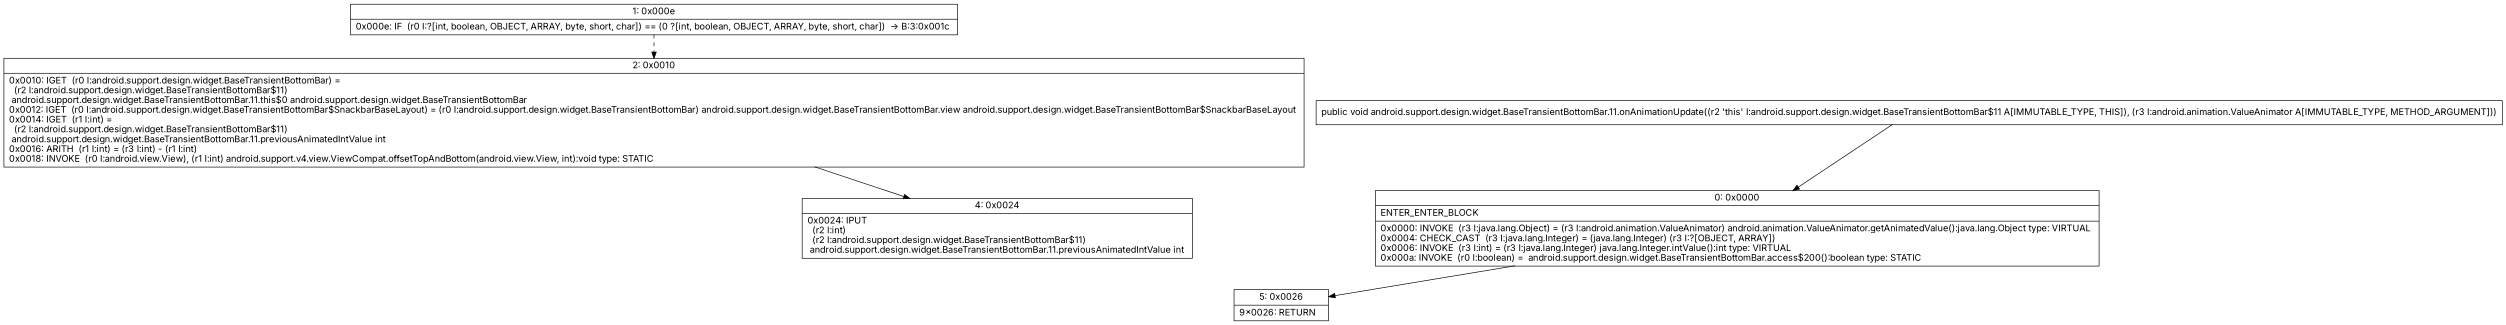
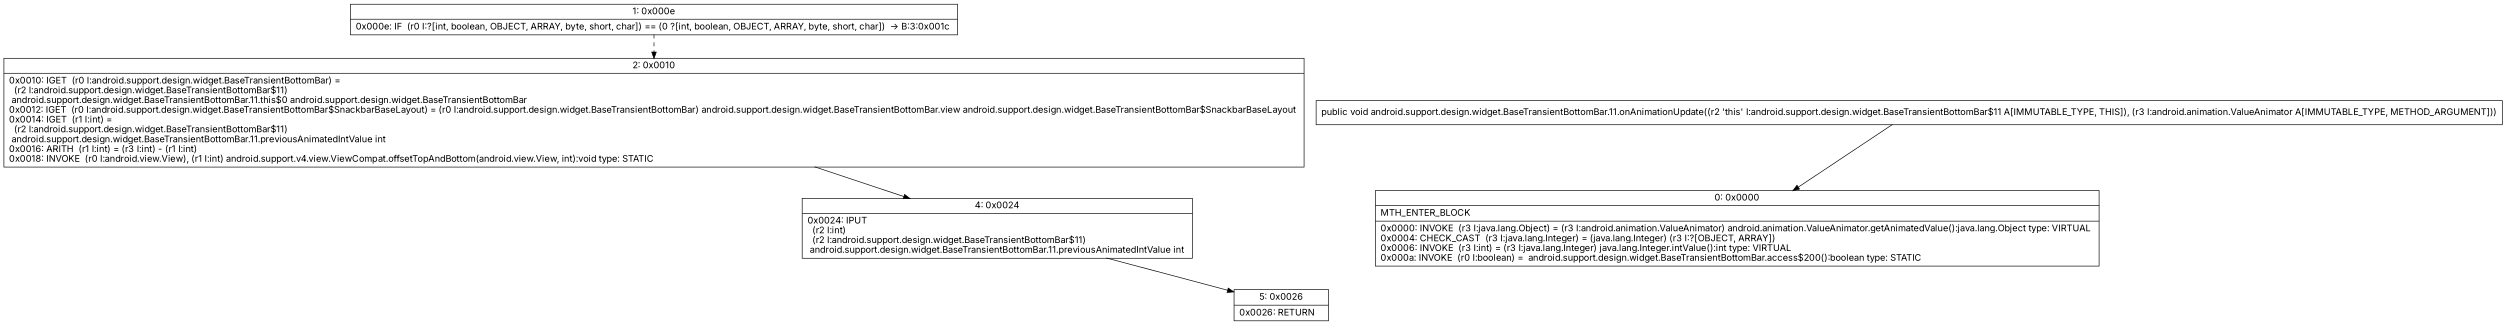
(1430, 213) -> (1426, 213)
(1425, 281) -> (1167, 274)
(1281, 313) -> (1281, 313)
